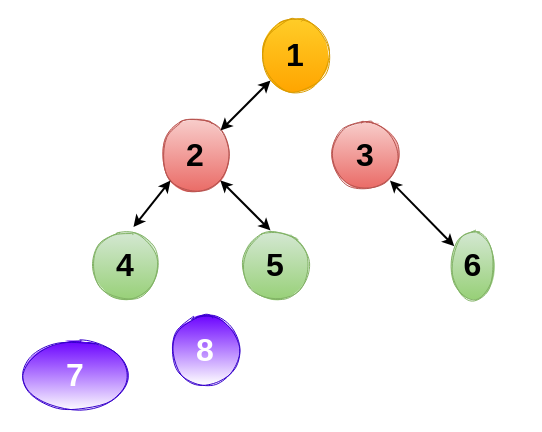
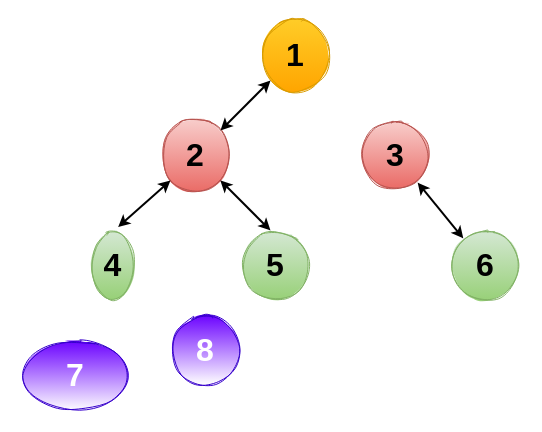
(366, 156) -> (396, 156)
(126, 266) -> (113, 266)
(473, 266) -> (486, 266)
